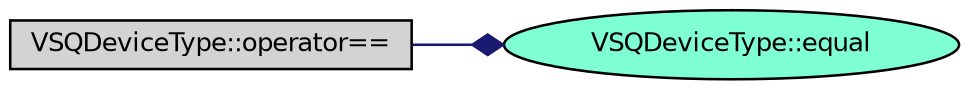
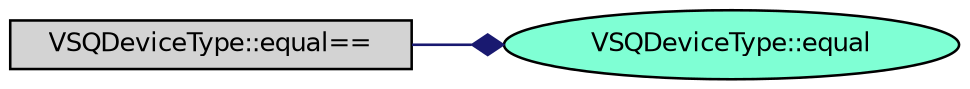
(211, 45) -> (211, 45)
